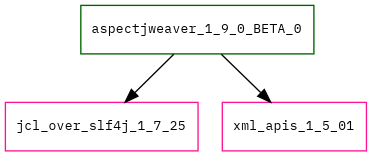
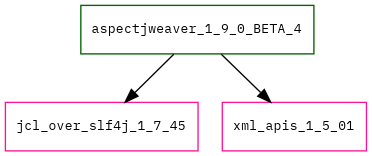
(197, 30) -> (197, 30)
(102, 127) -> (102, 127)
